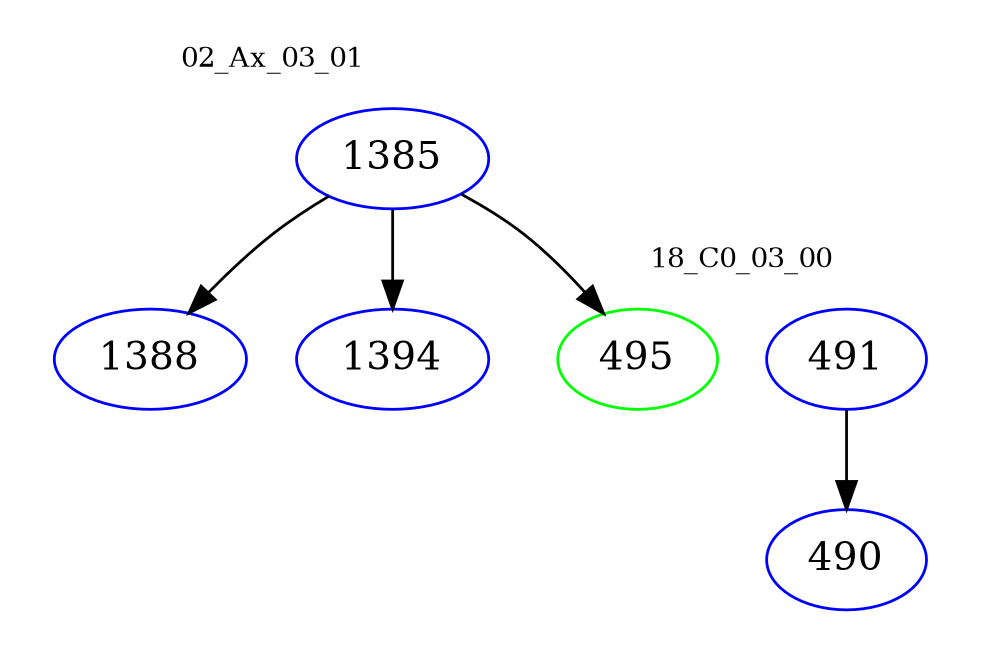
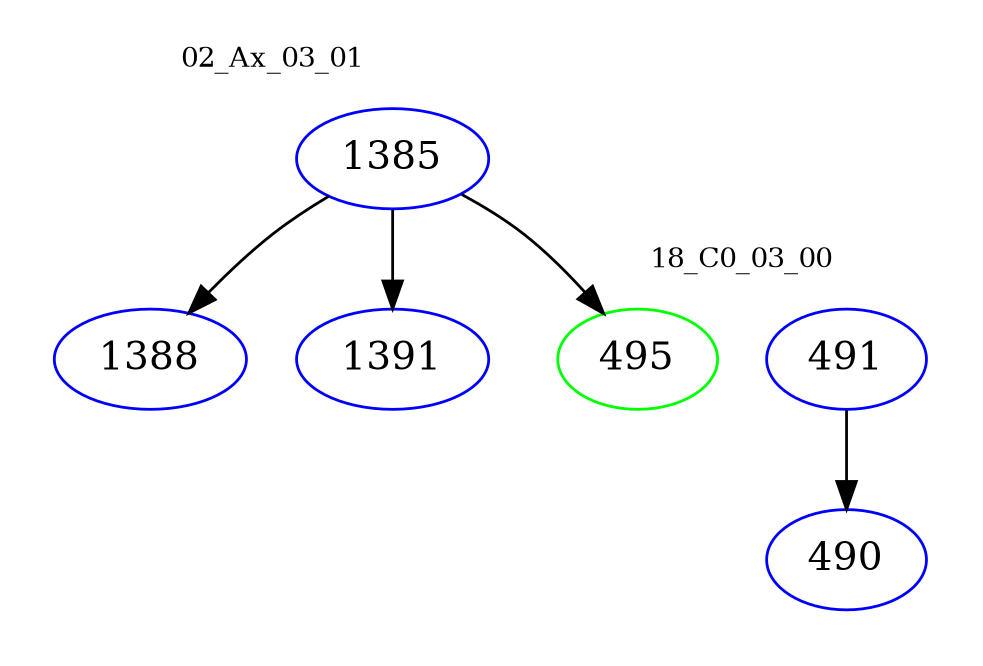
(393, 359) -> (393, 359)
